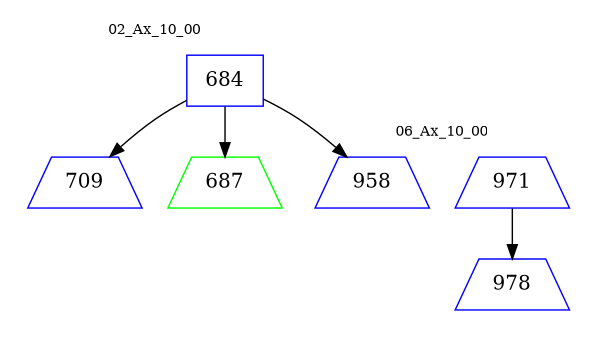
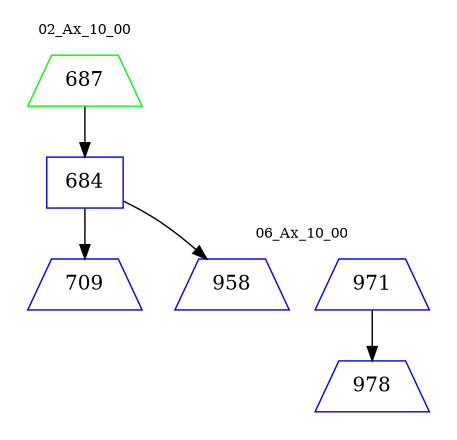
(225, 125) -> (85, 125)
